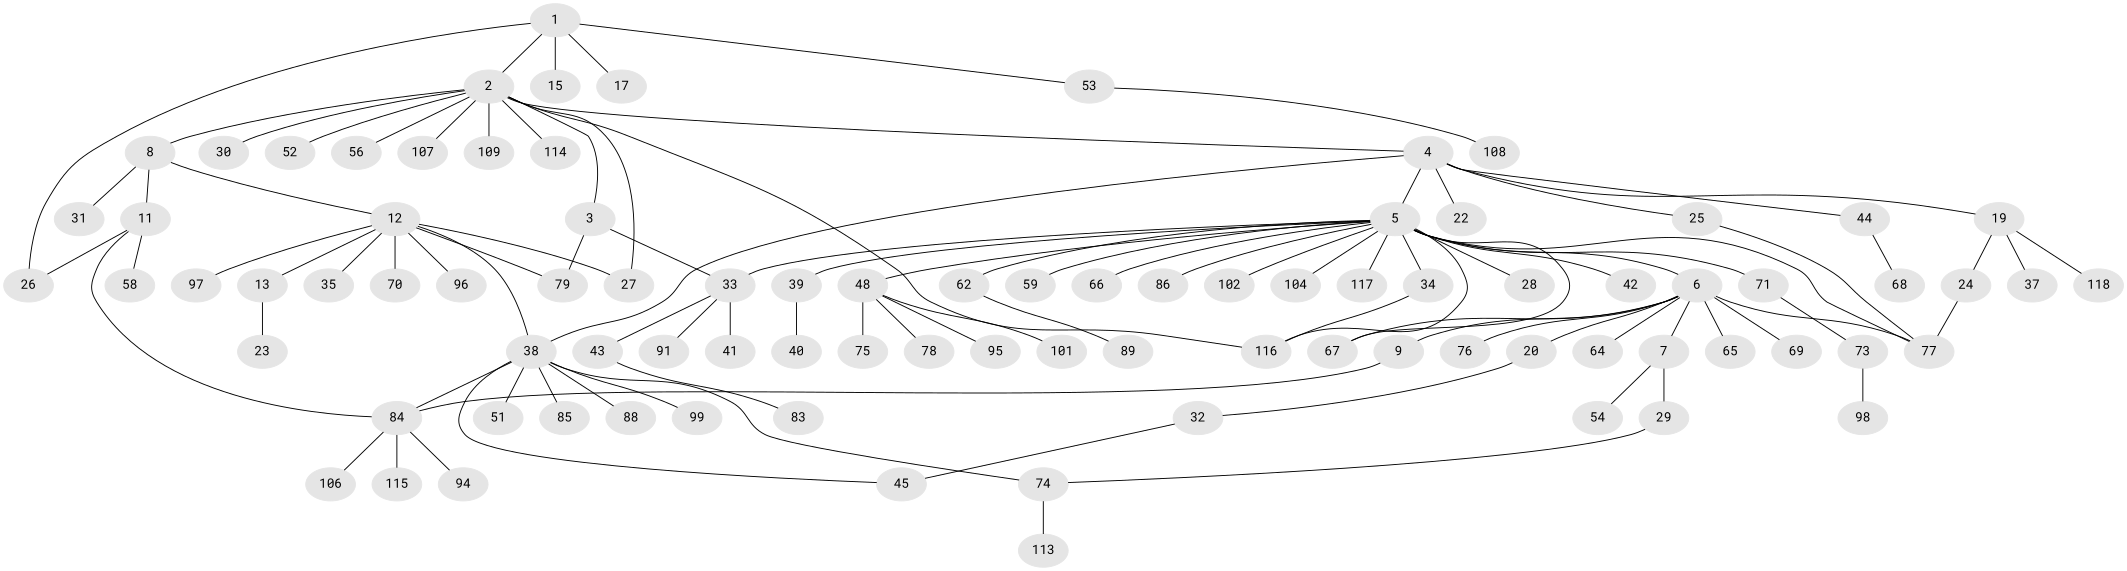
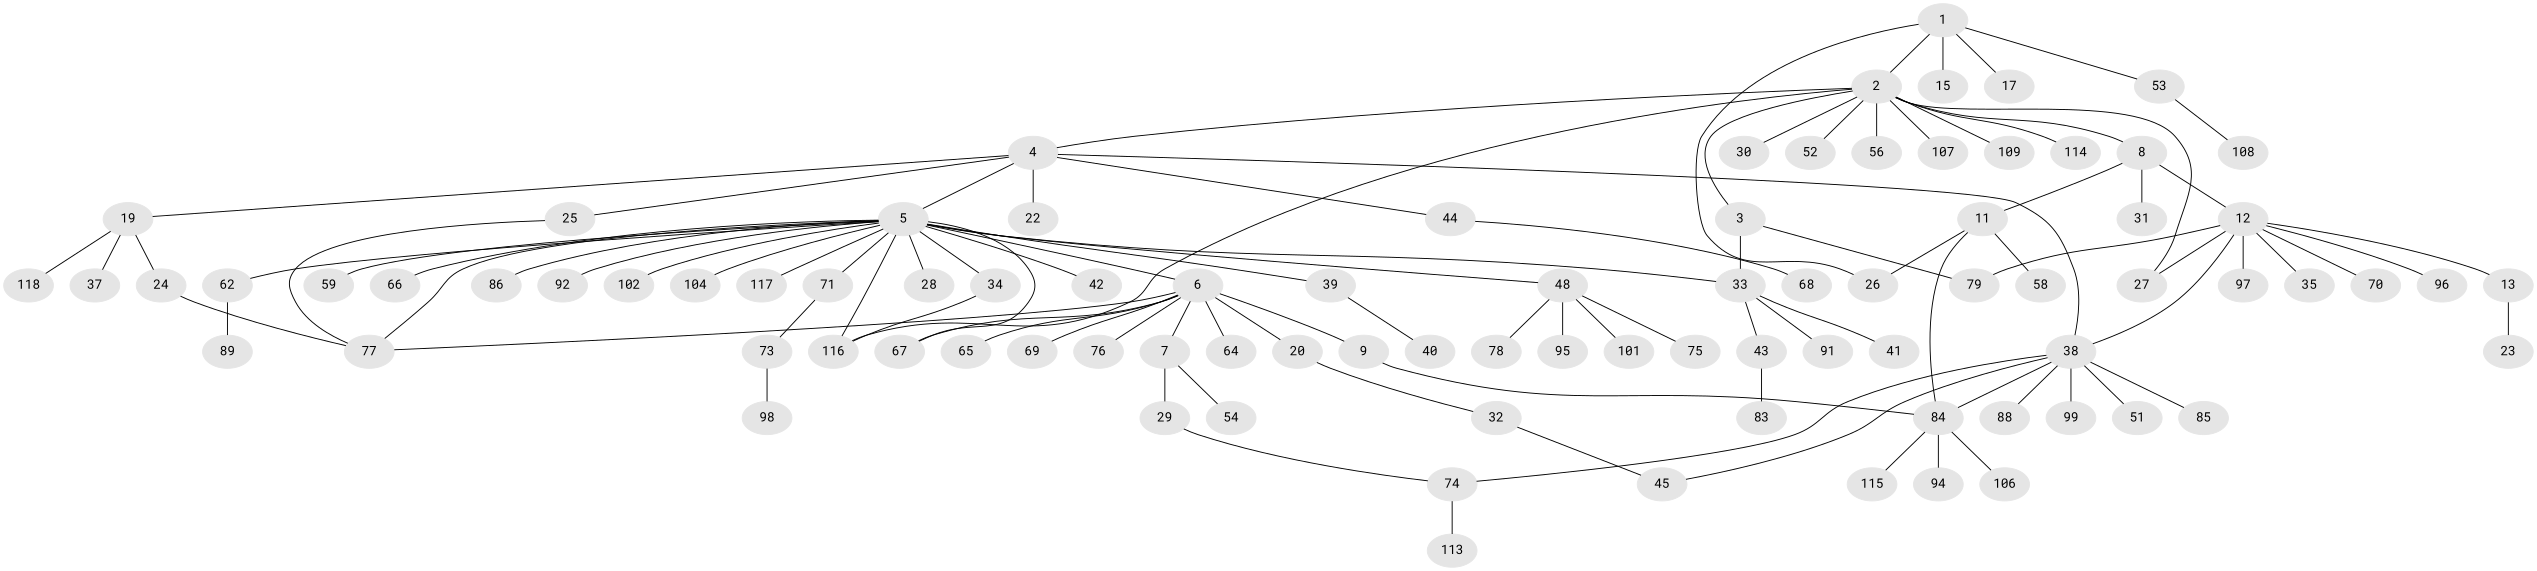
none -> (563, 285)
